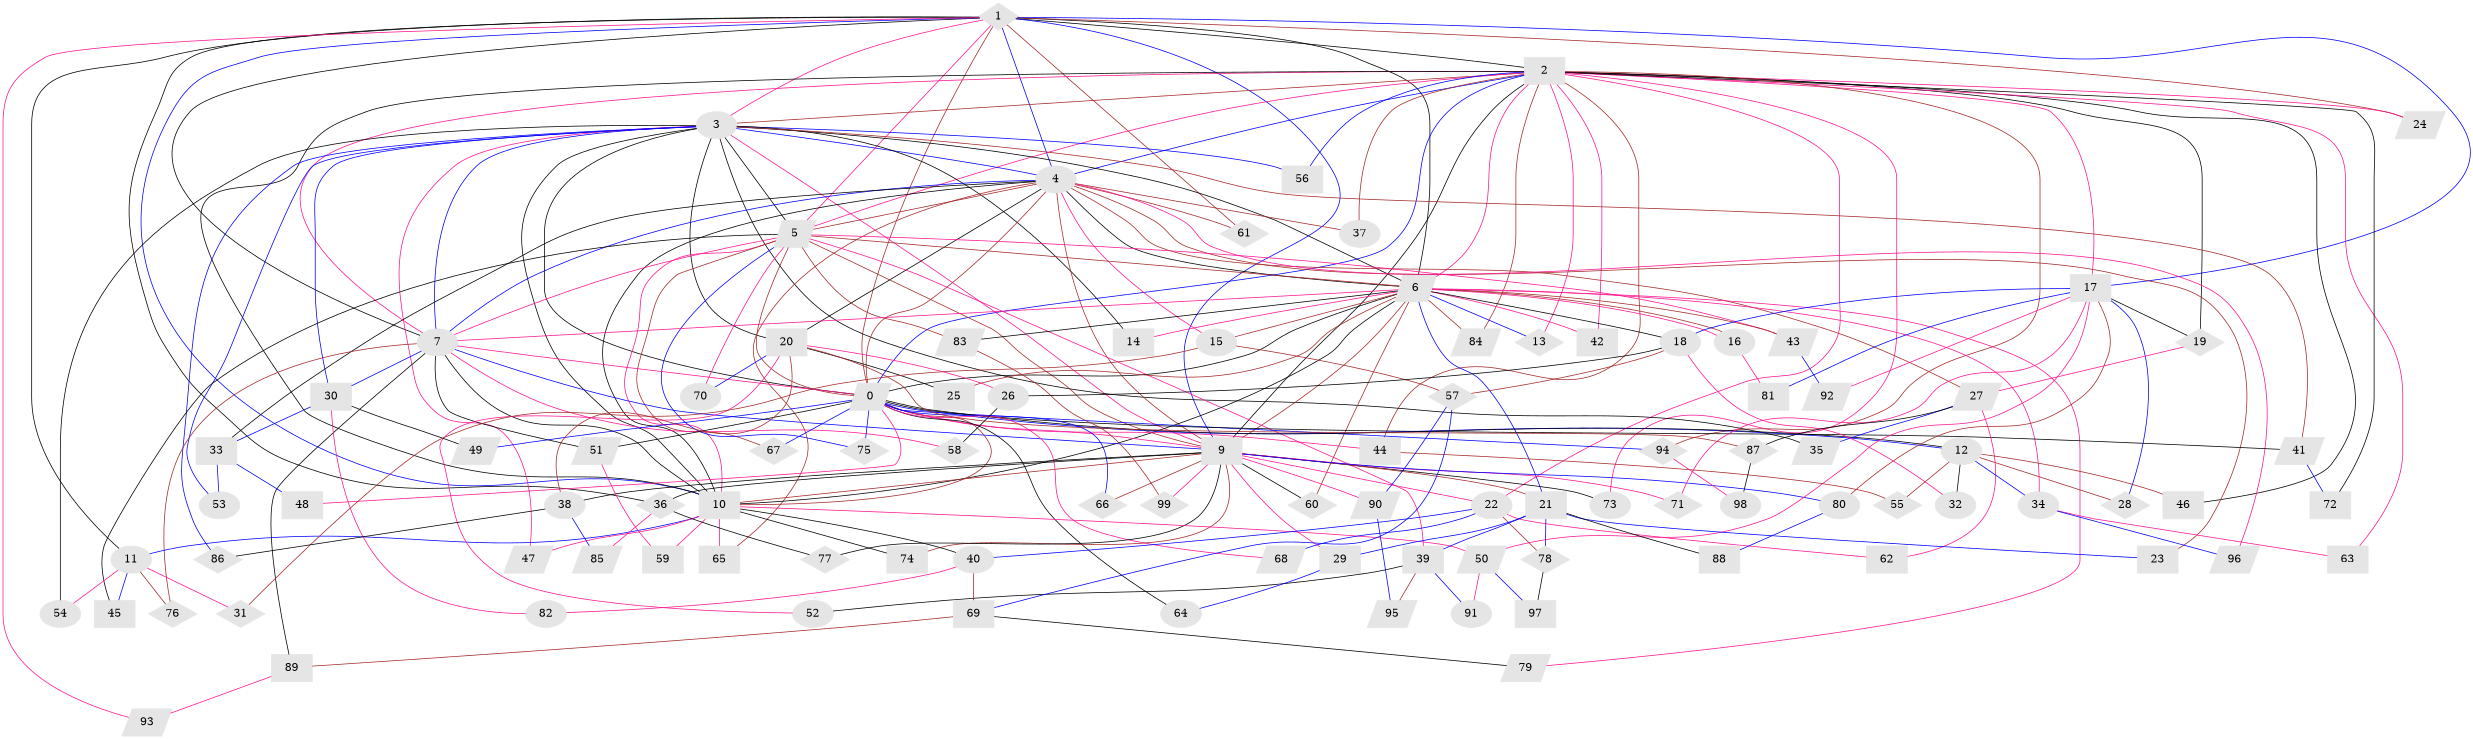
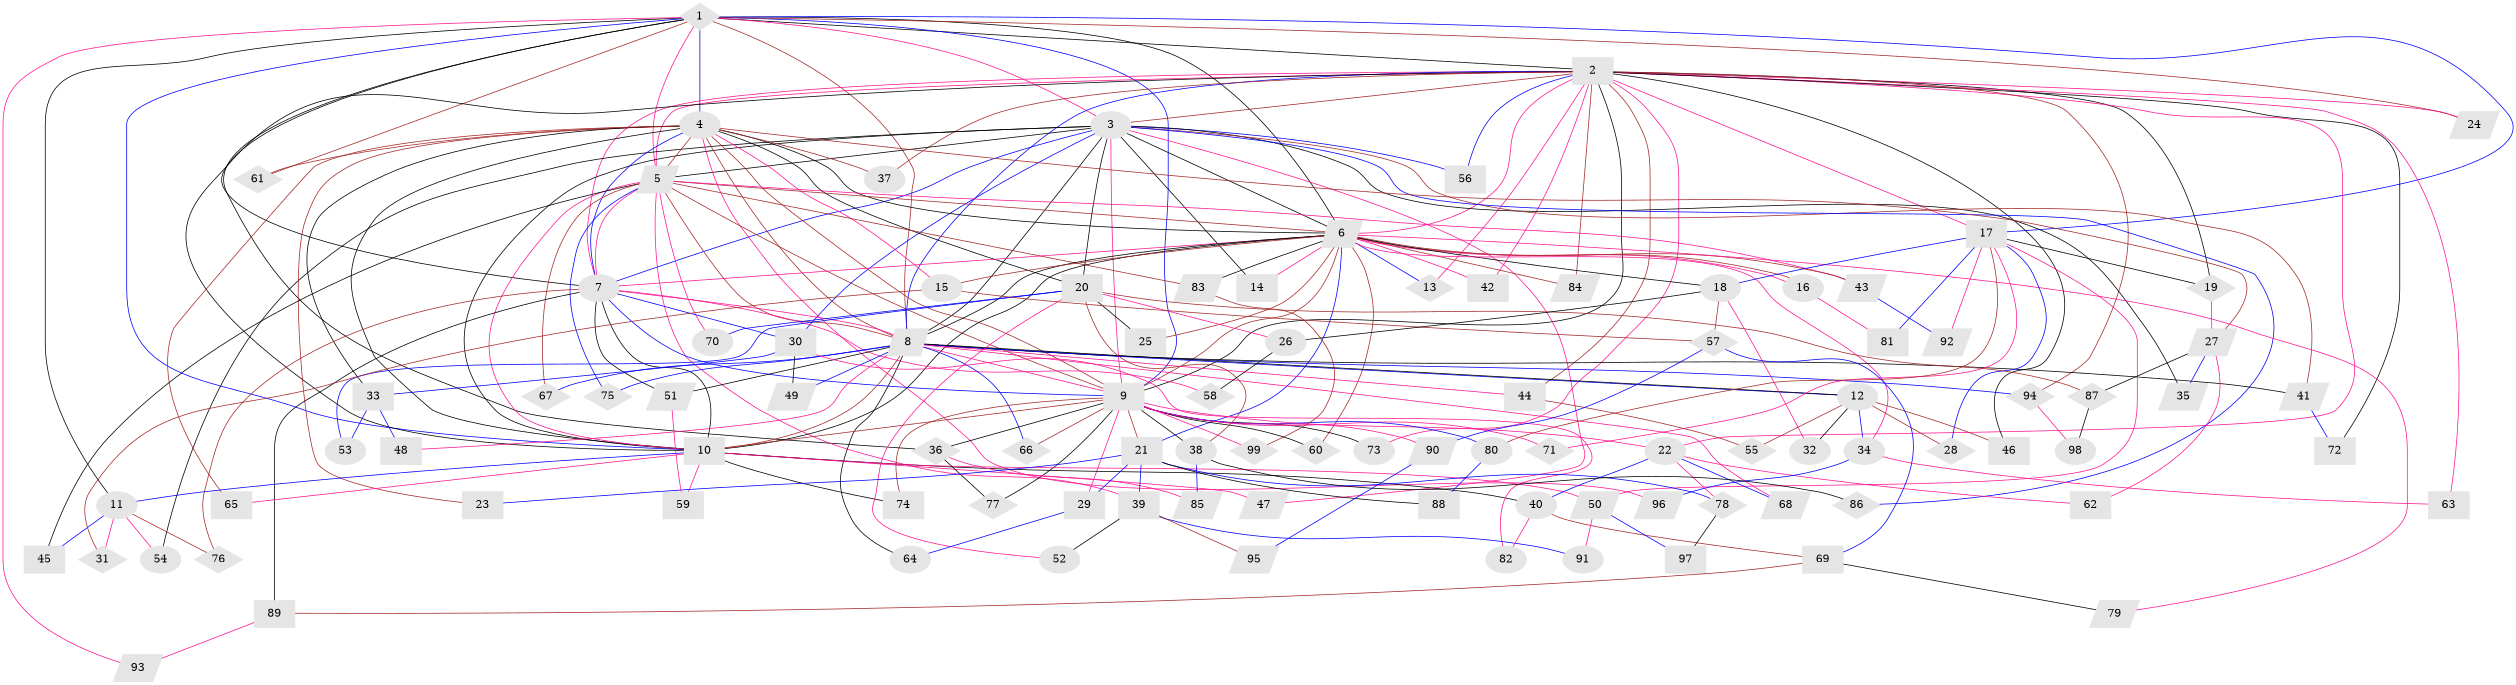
(1298, 118) -> none
(917, 154) -> none
(291, 204) -> (622, 364)
(870, 397) -> (908, 342)
(1520, 534) -> (1688, 473)
